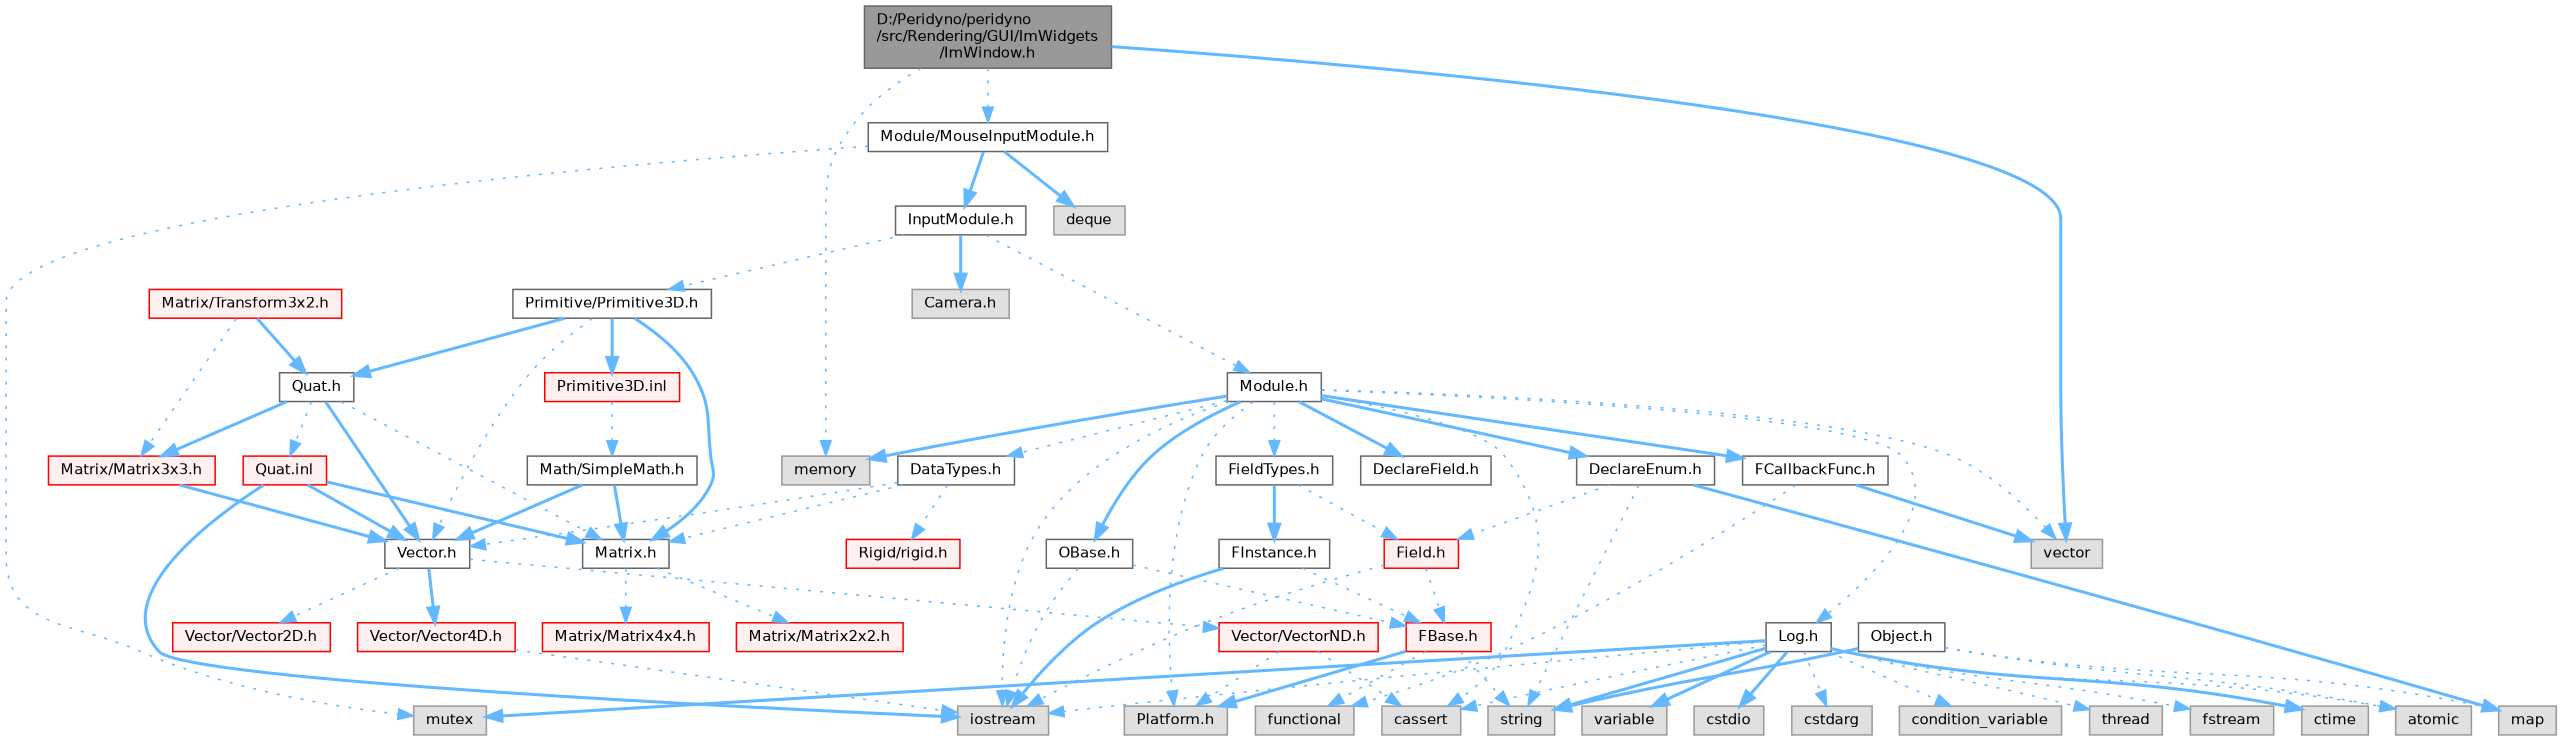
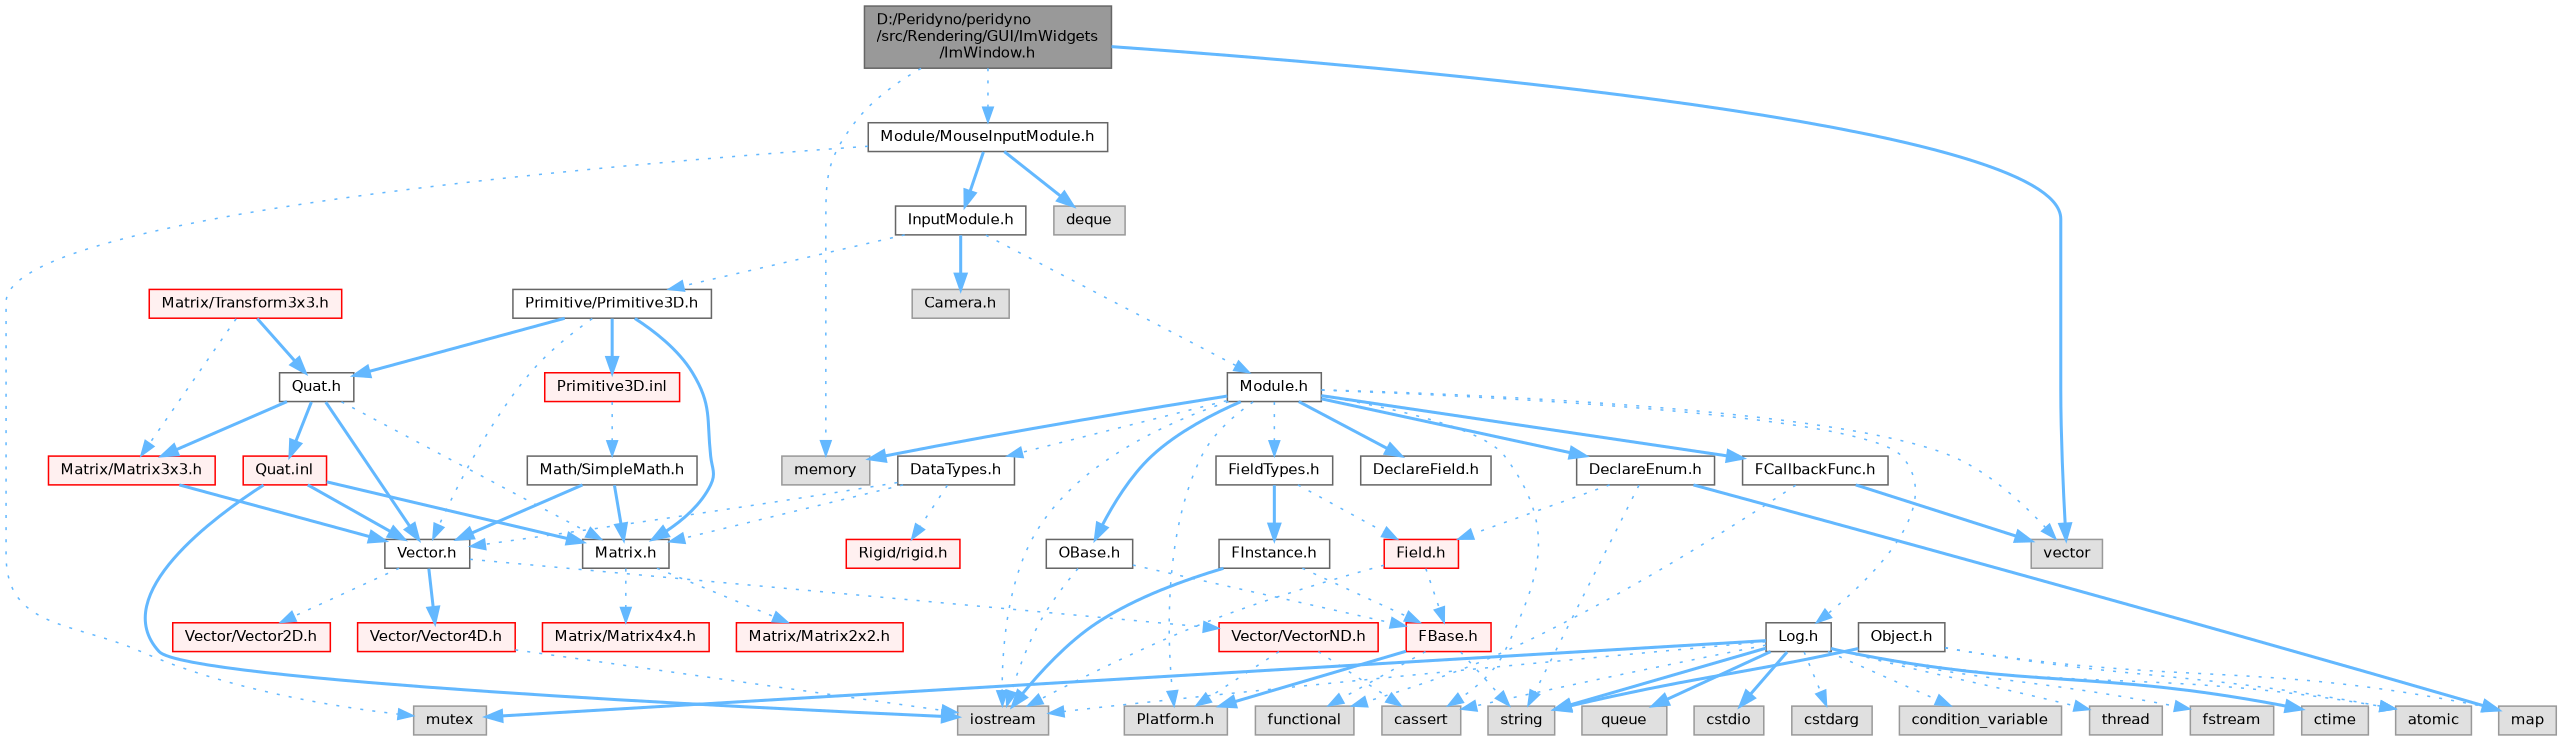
(245, 304) -> (245, 304)
(304, 422) -> (304, 422)
(1624, 721) -> (1624, 721)
